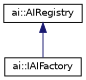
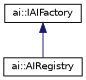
(43, 45) -> (43, 45)
